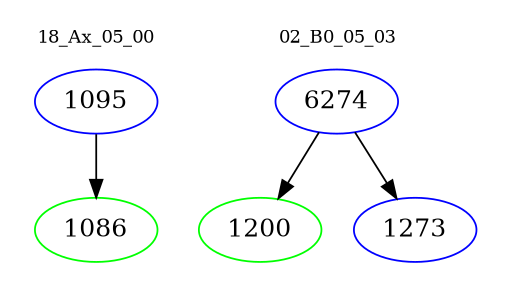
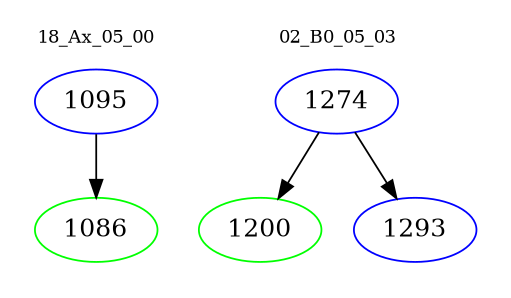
(337, 102) -> (337, 102)
(415, 230) -> (415, 230)
